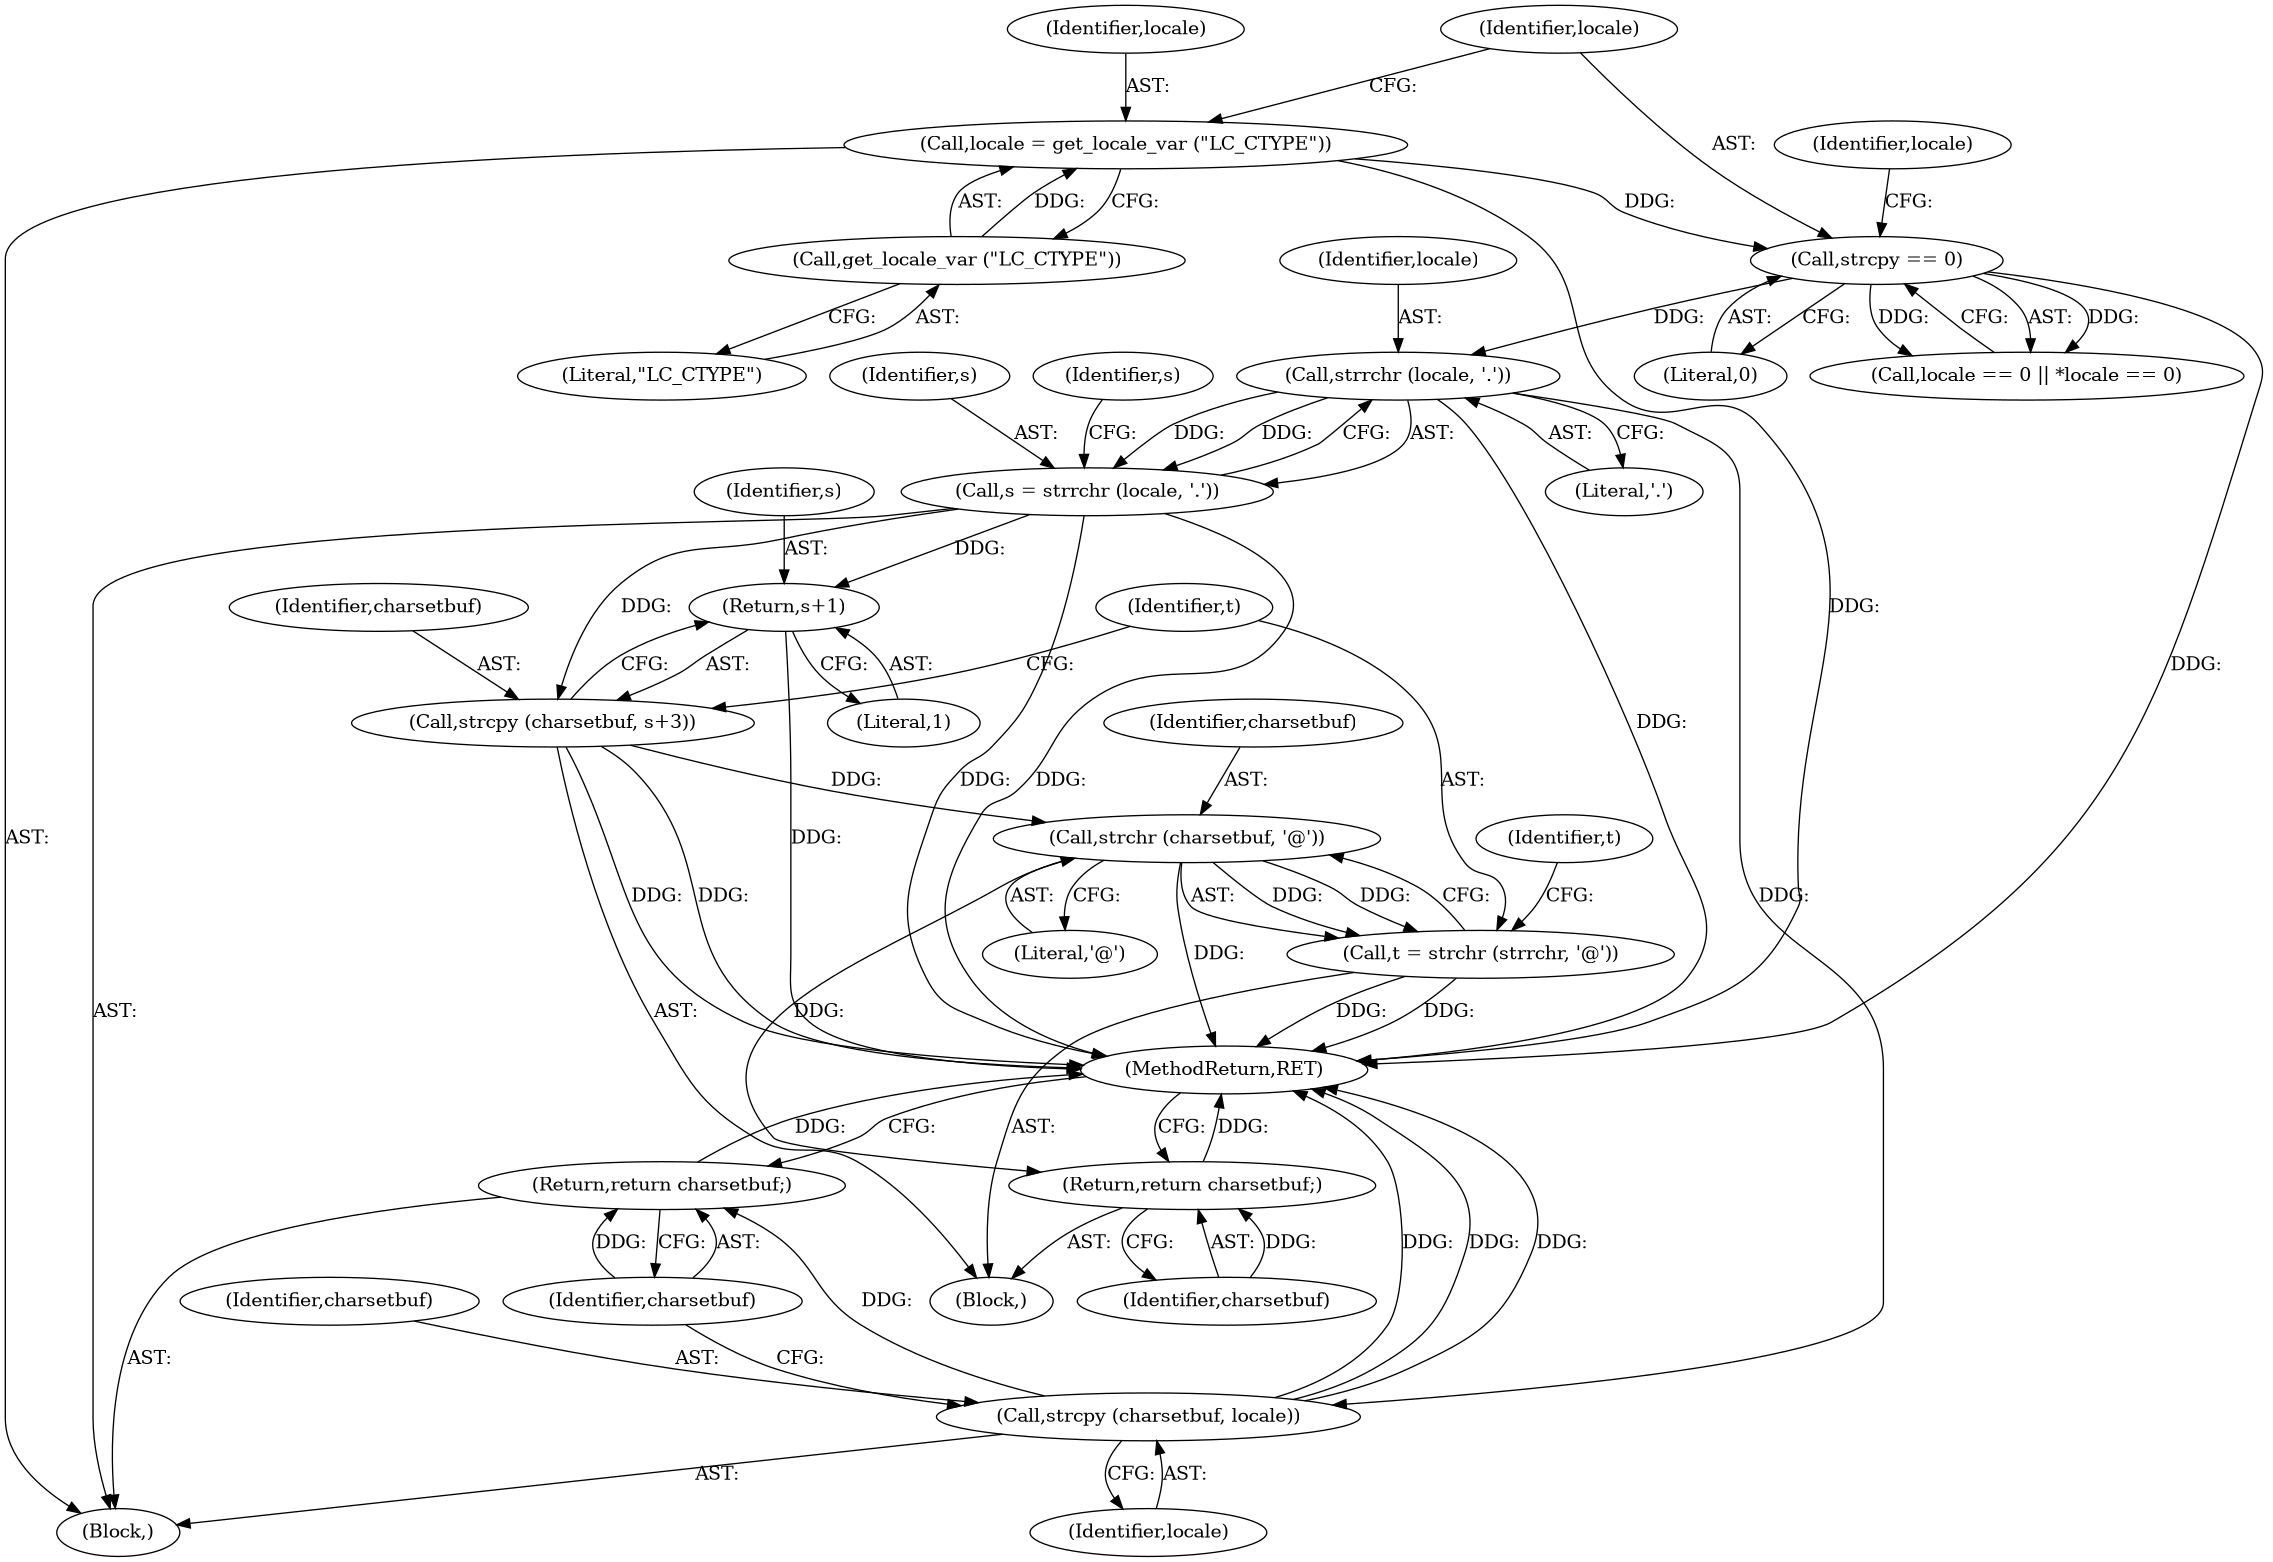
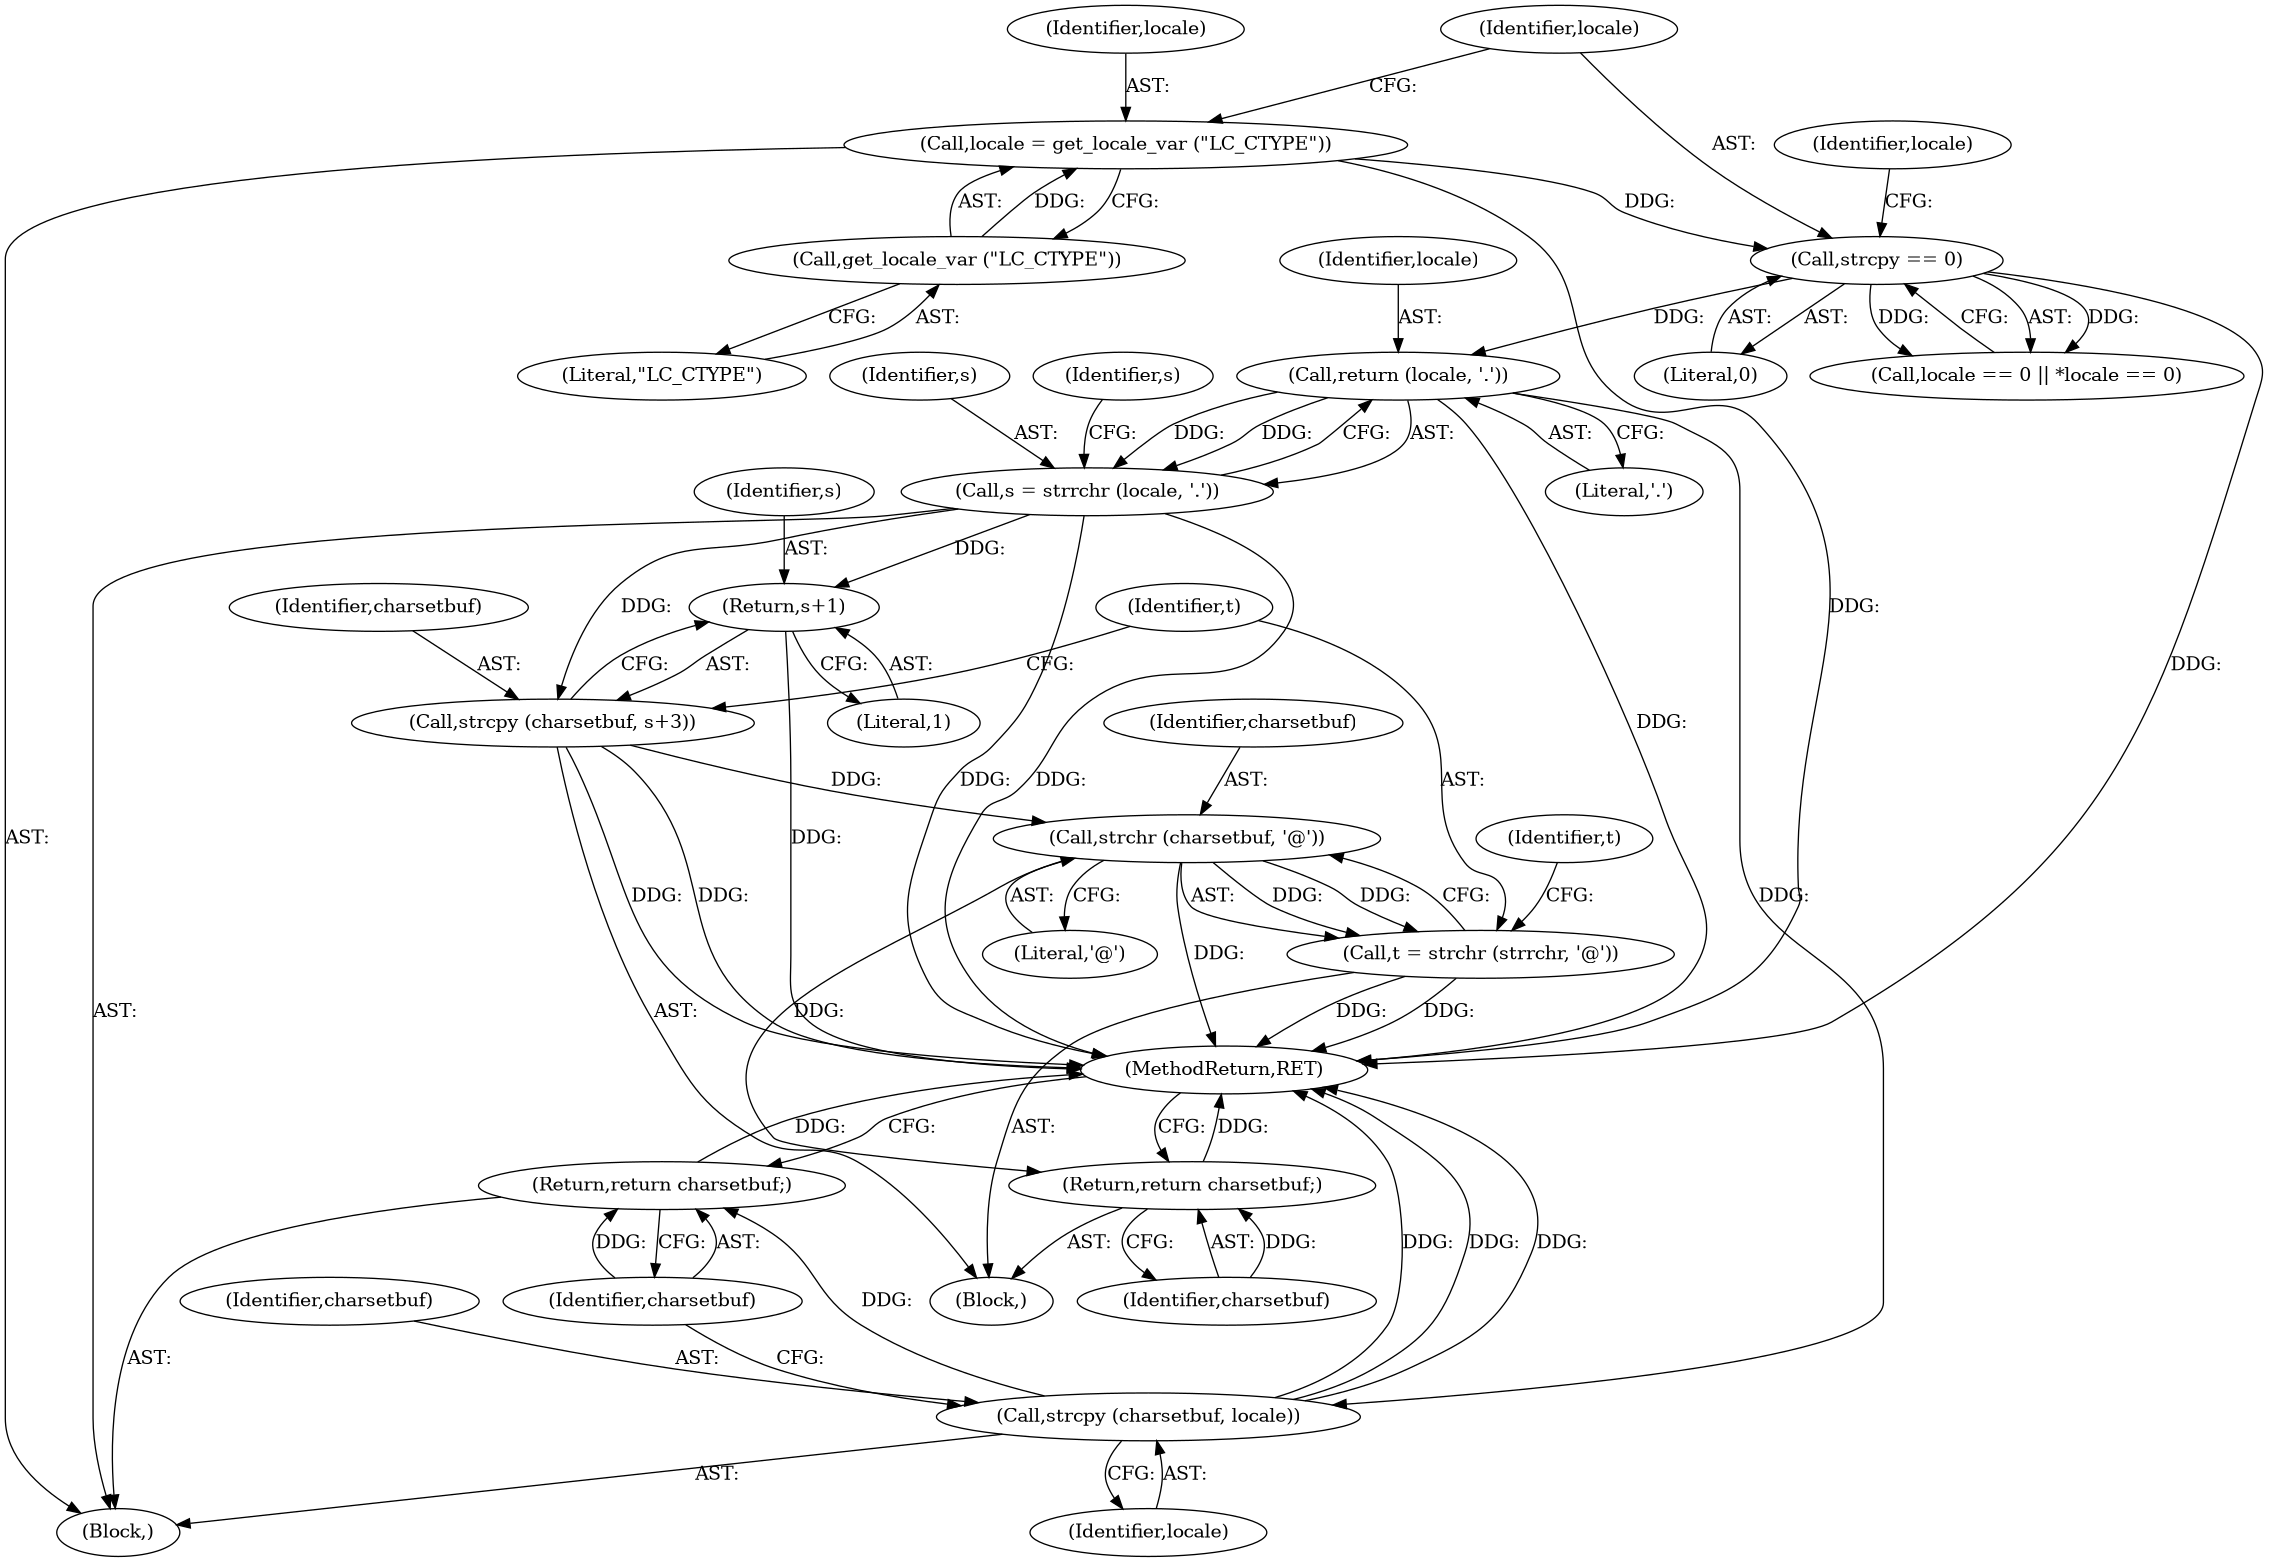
(1830, 318) -> (1830, 318)
(1398, 376) -> (1398, 376)
